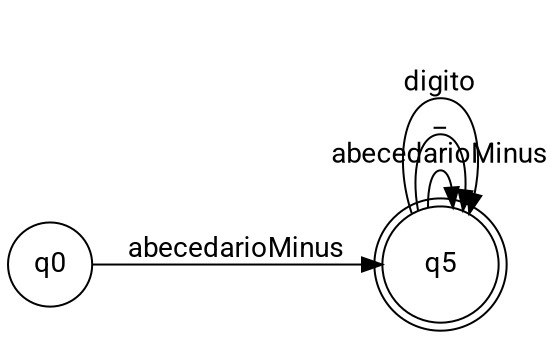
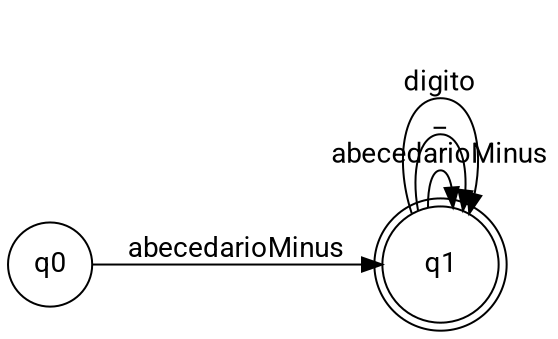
(441, 265) -> (441, 265)
